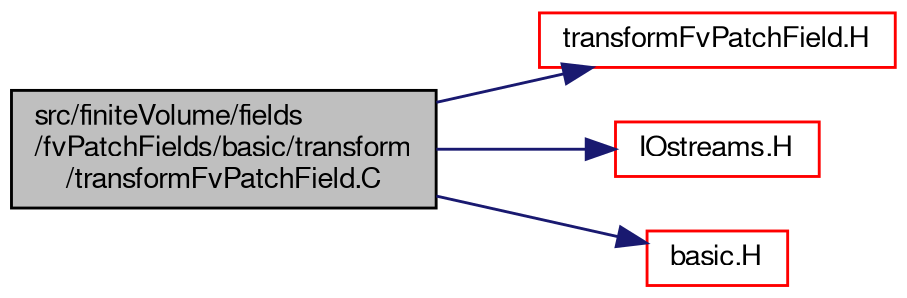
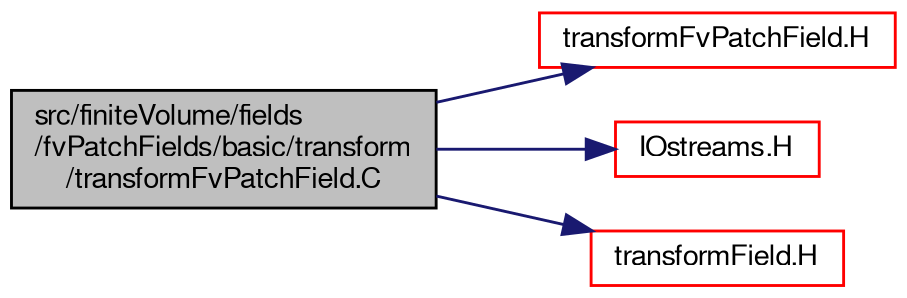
(717, 258) -> (717, 258)
